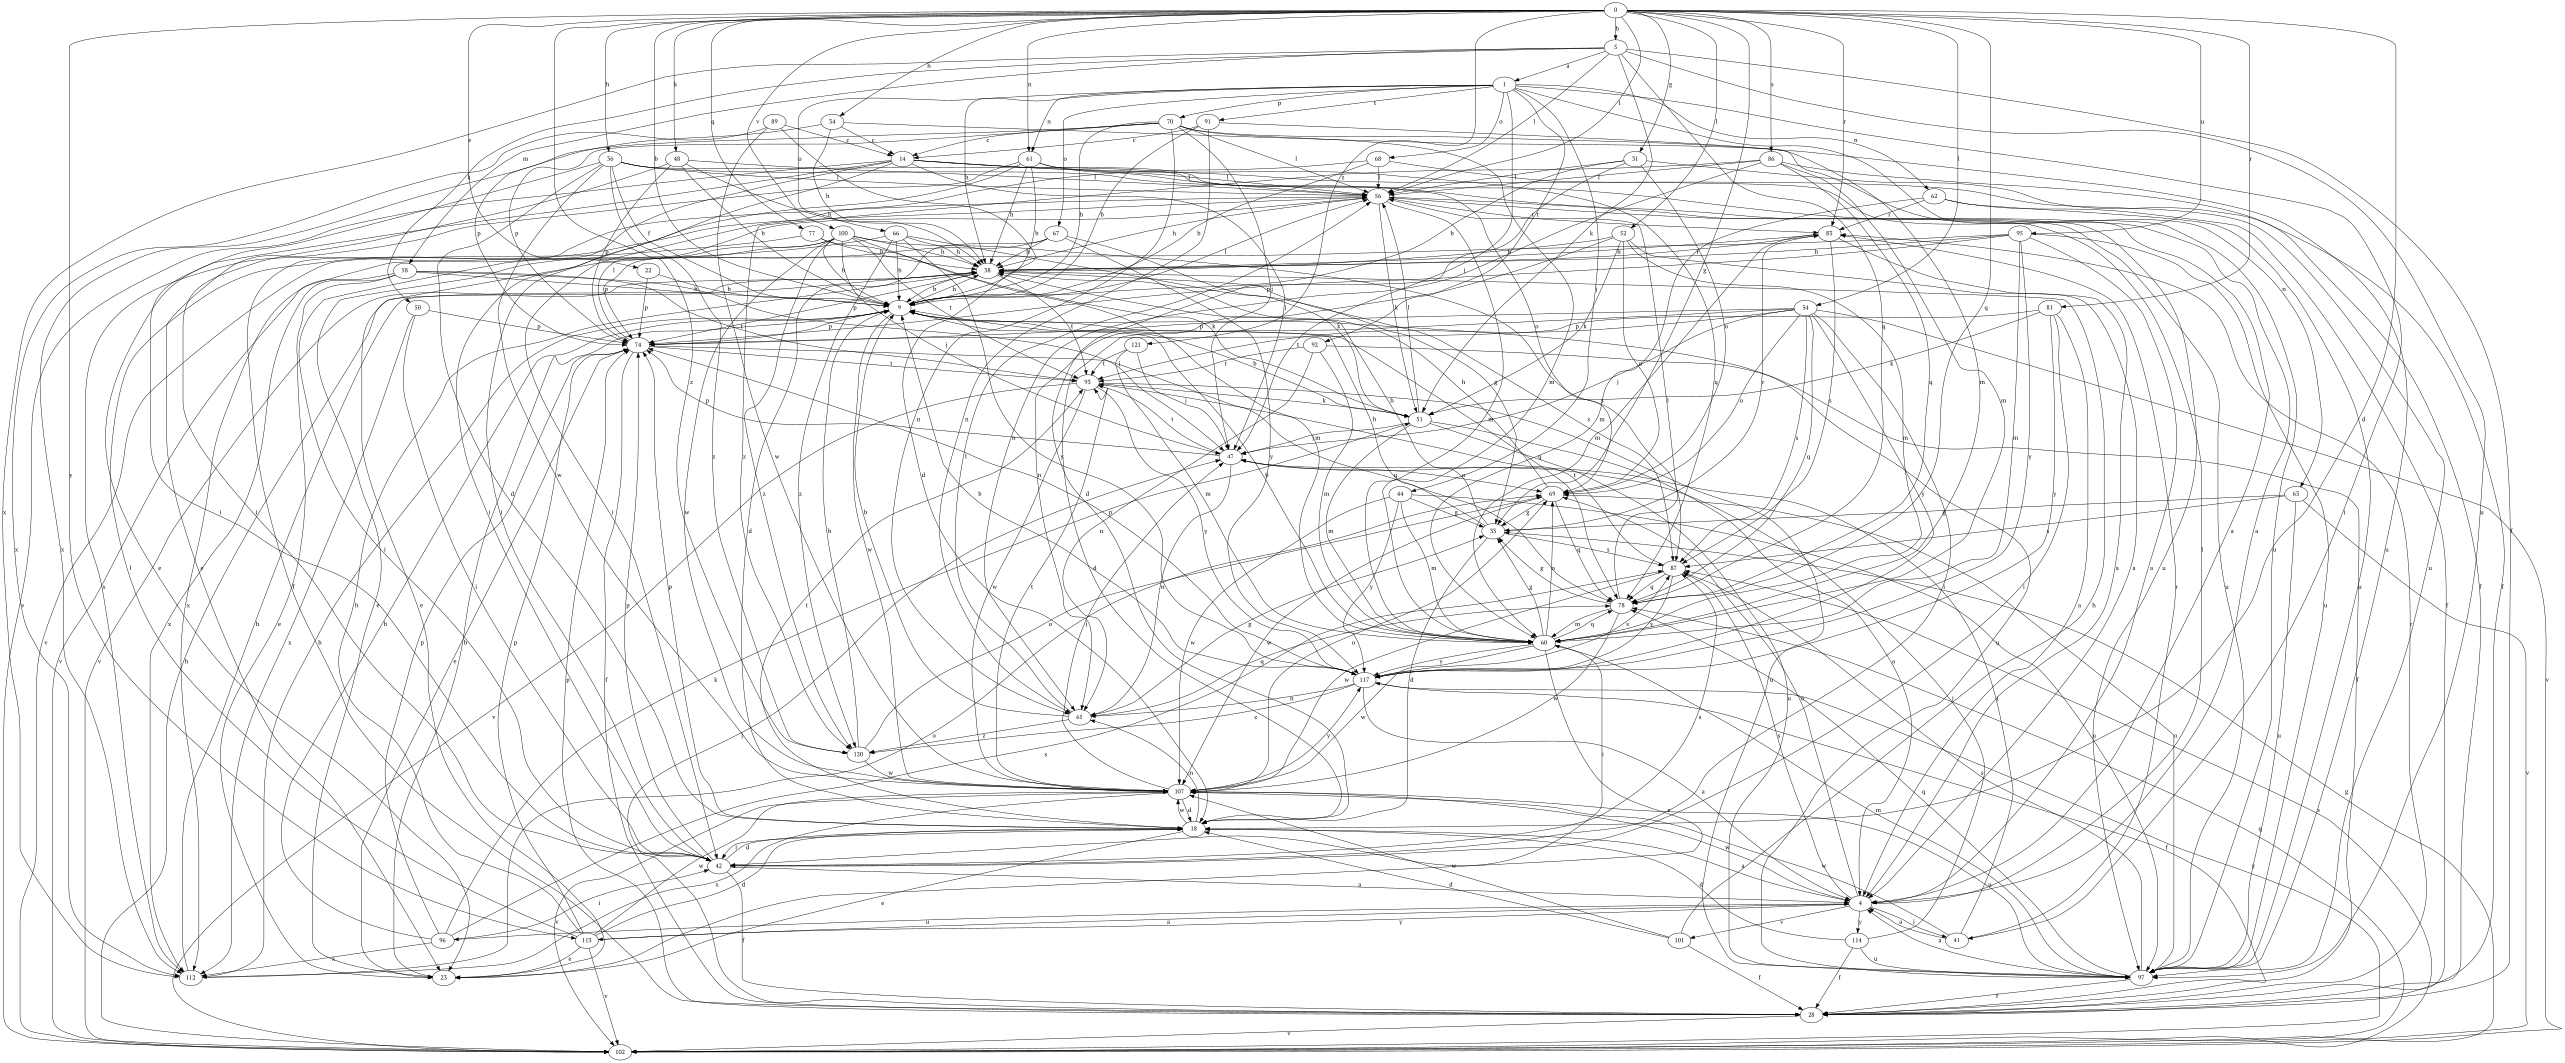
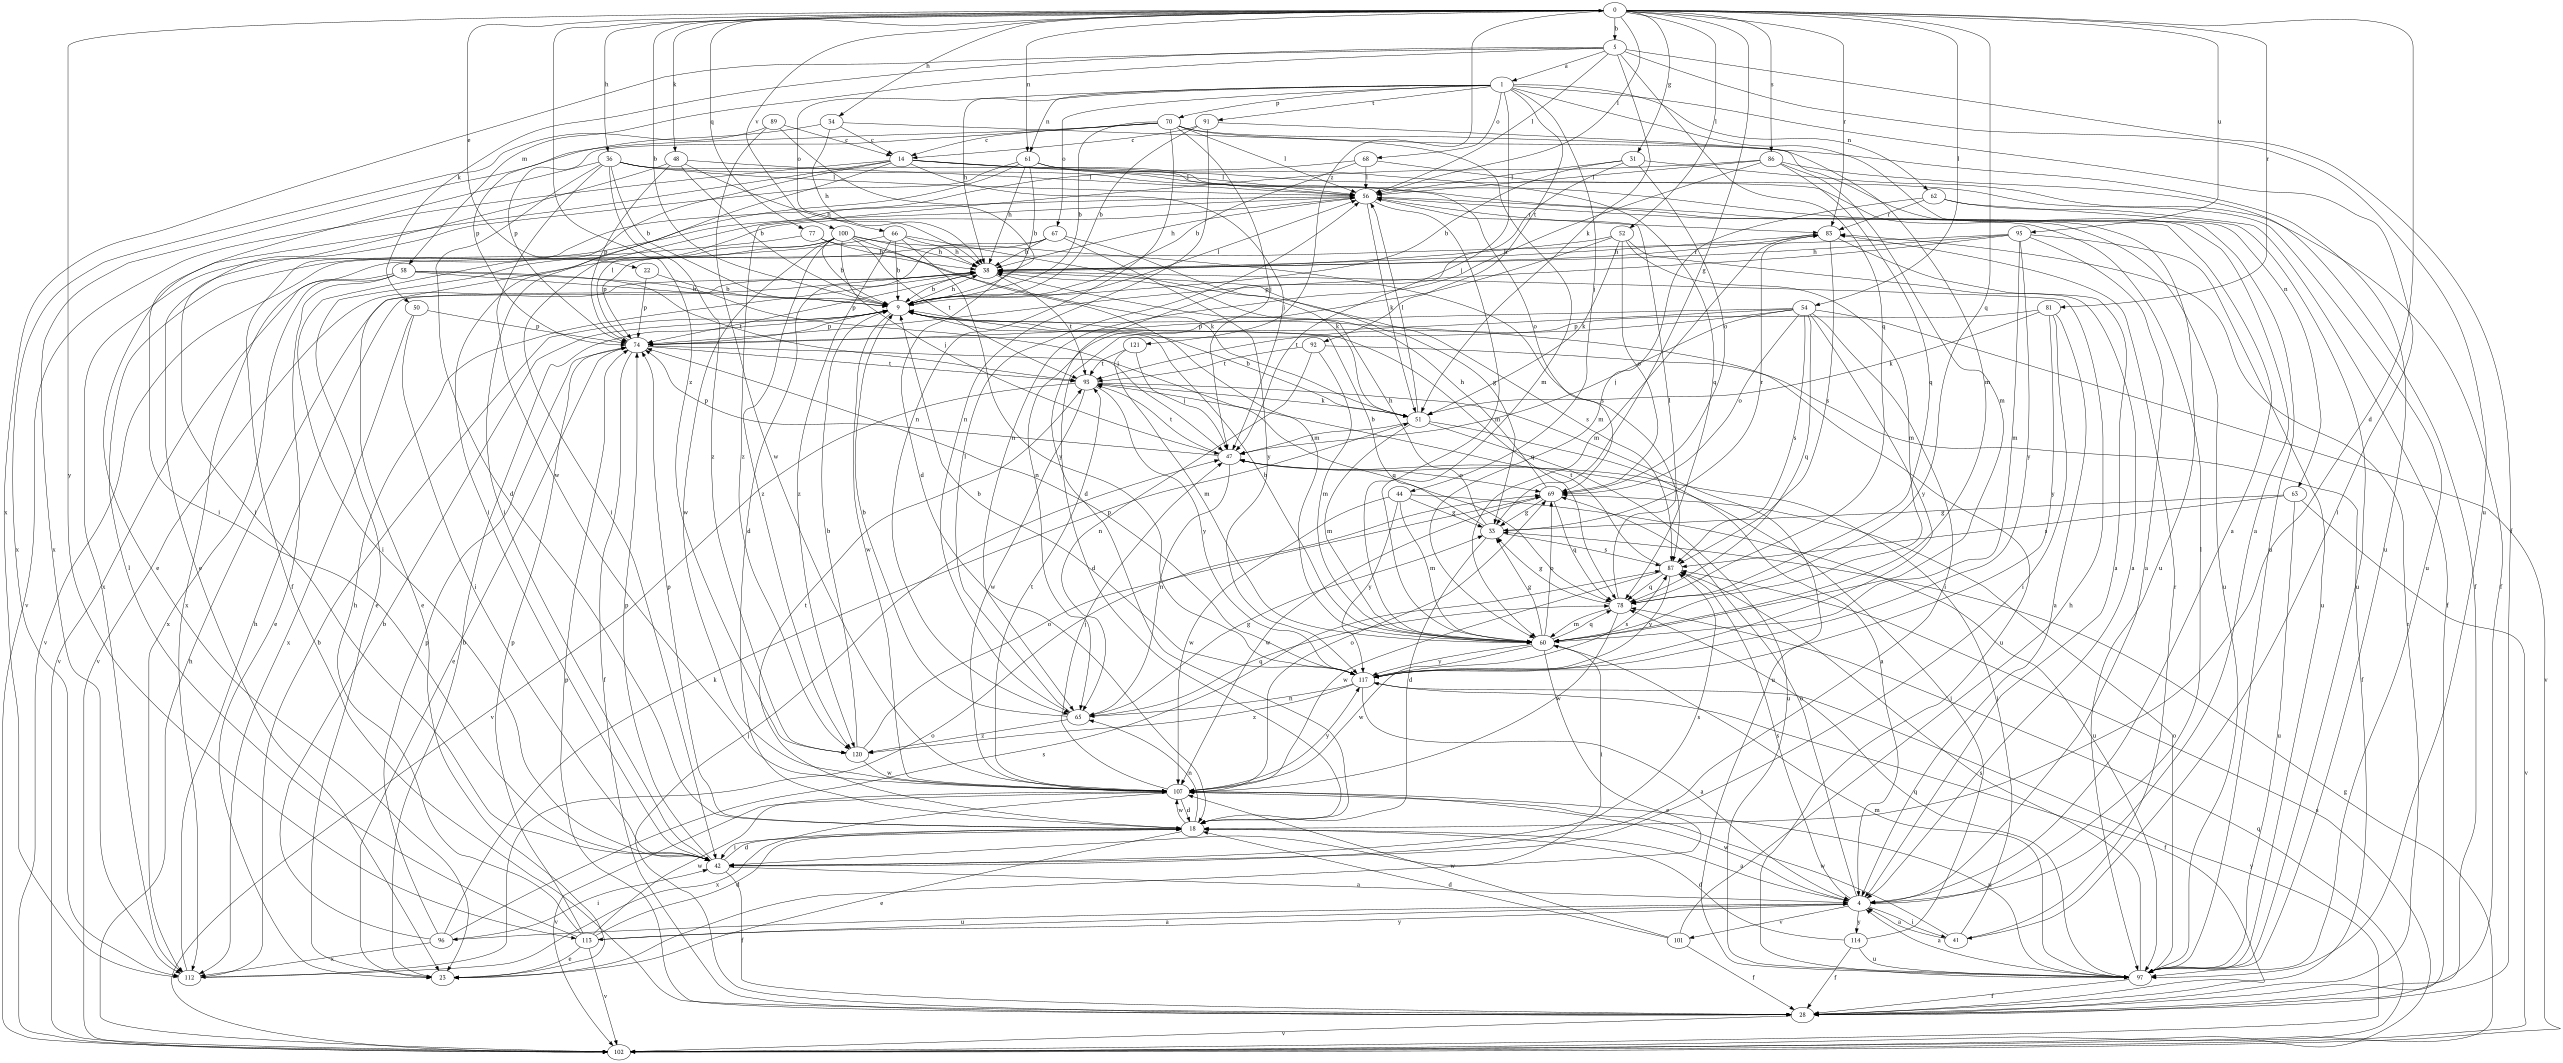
(679, 27) -> (675, 28)
(649, 234) -> (649, 234)
